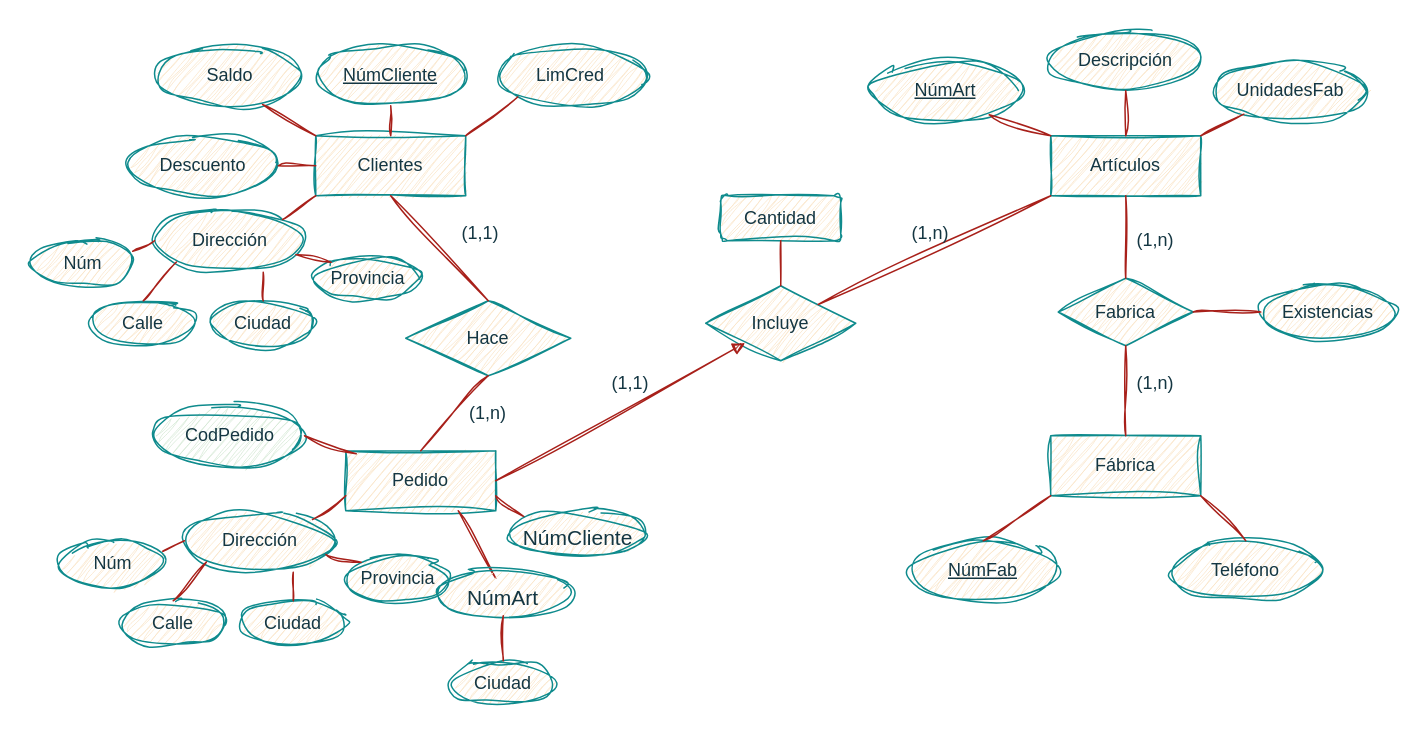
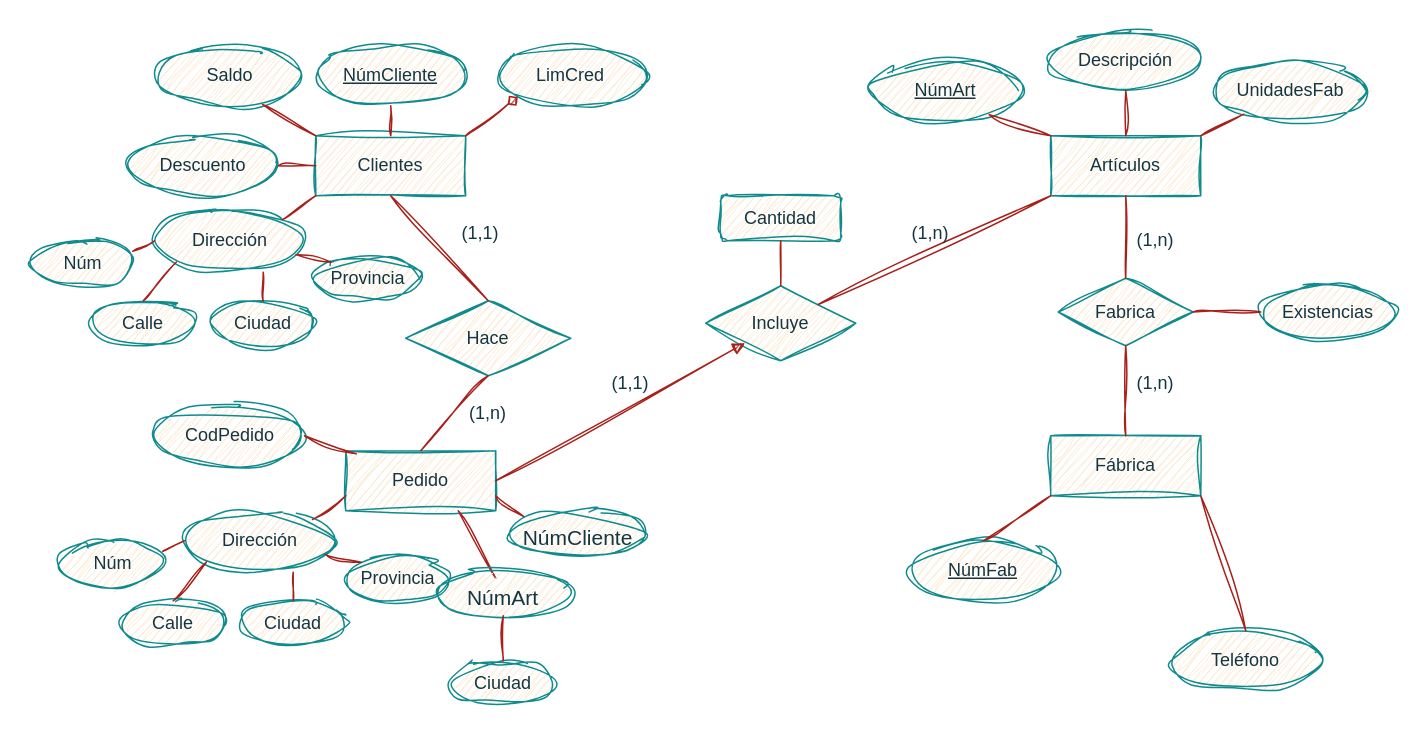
(509, 104) -> (504, 107)
(230, 436) -> (230, 436)
(1246, 571) -> (1246, 661)
